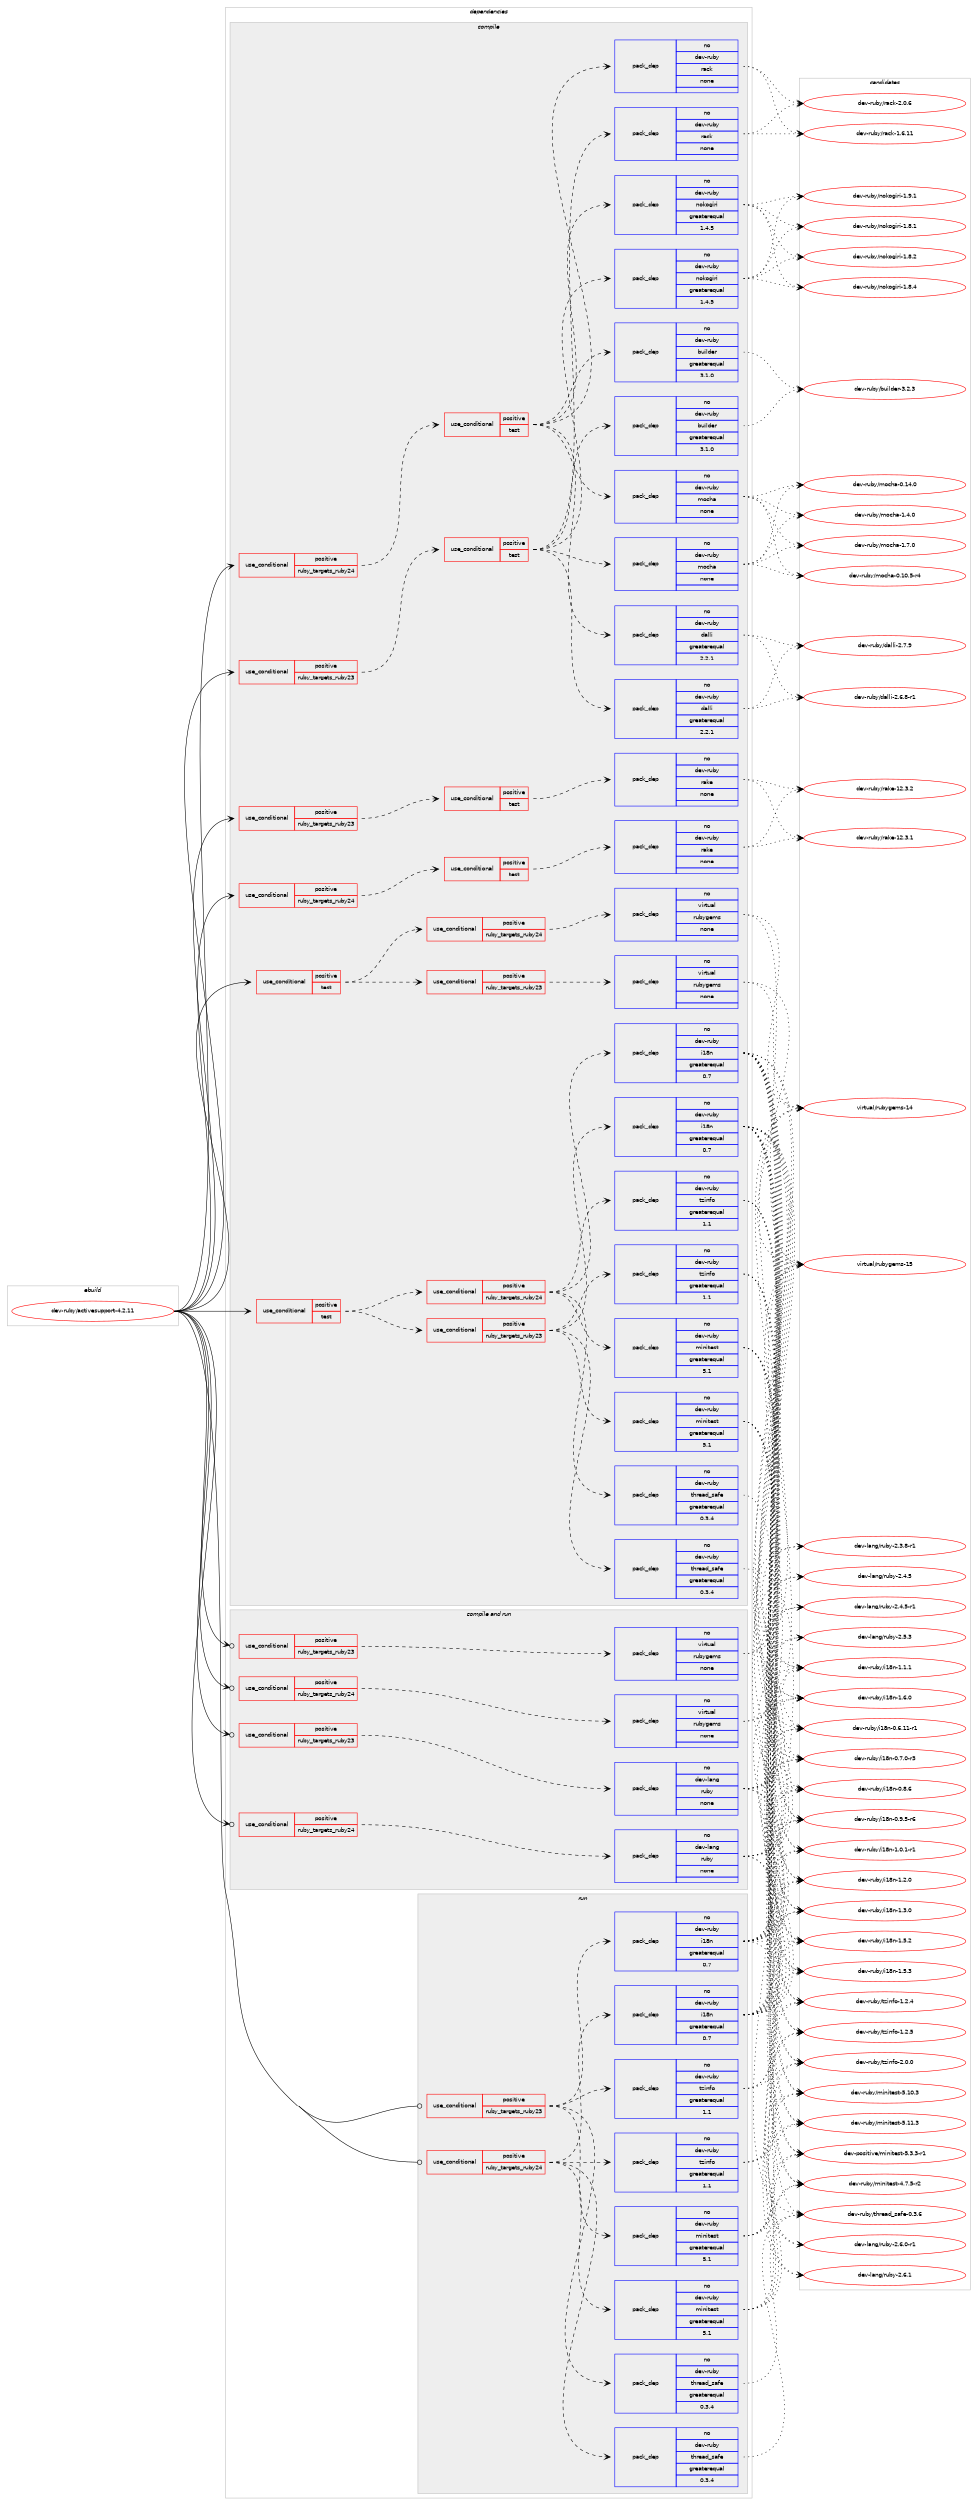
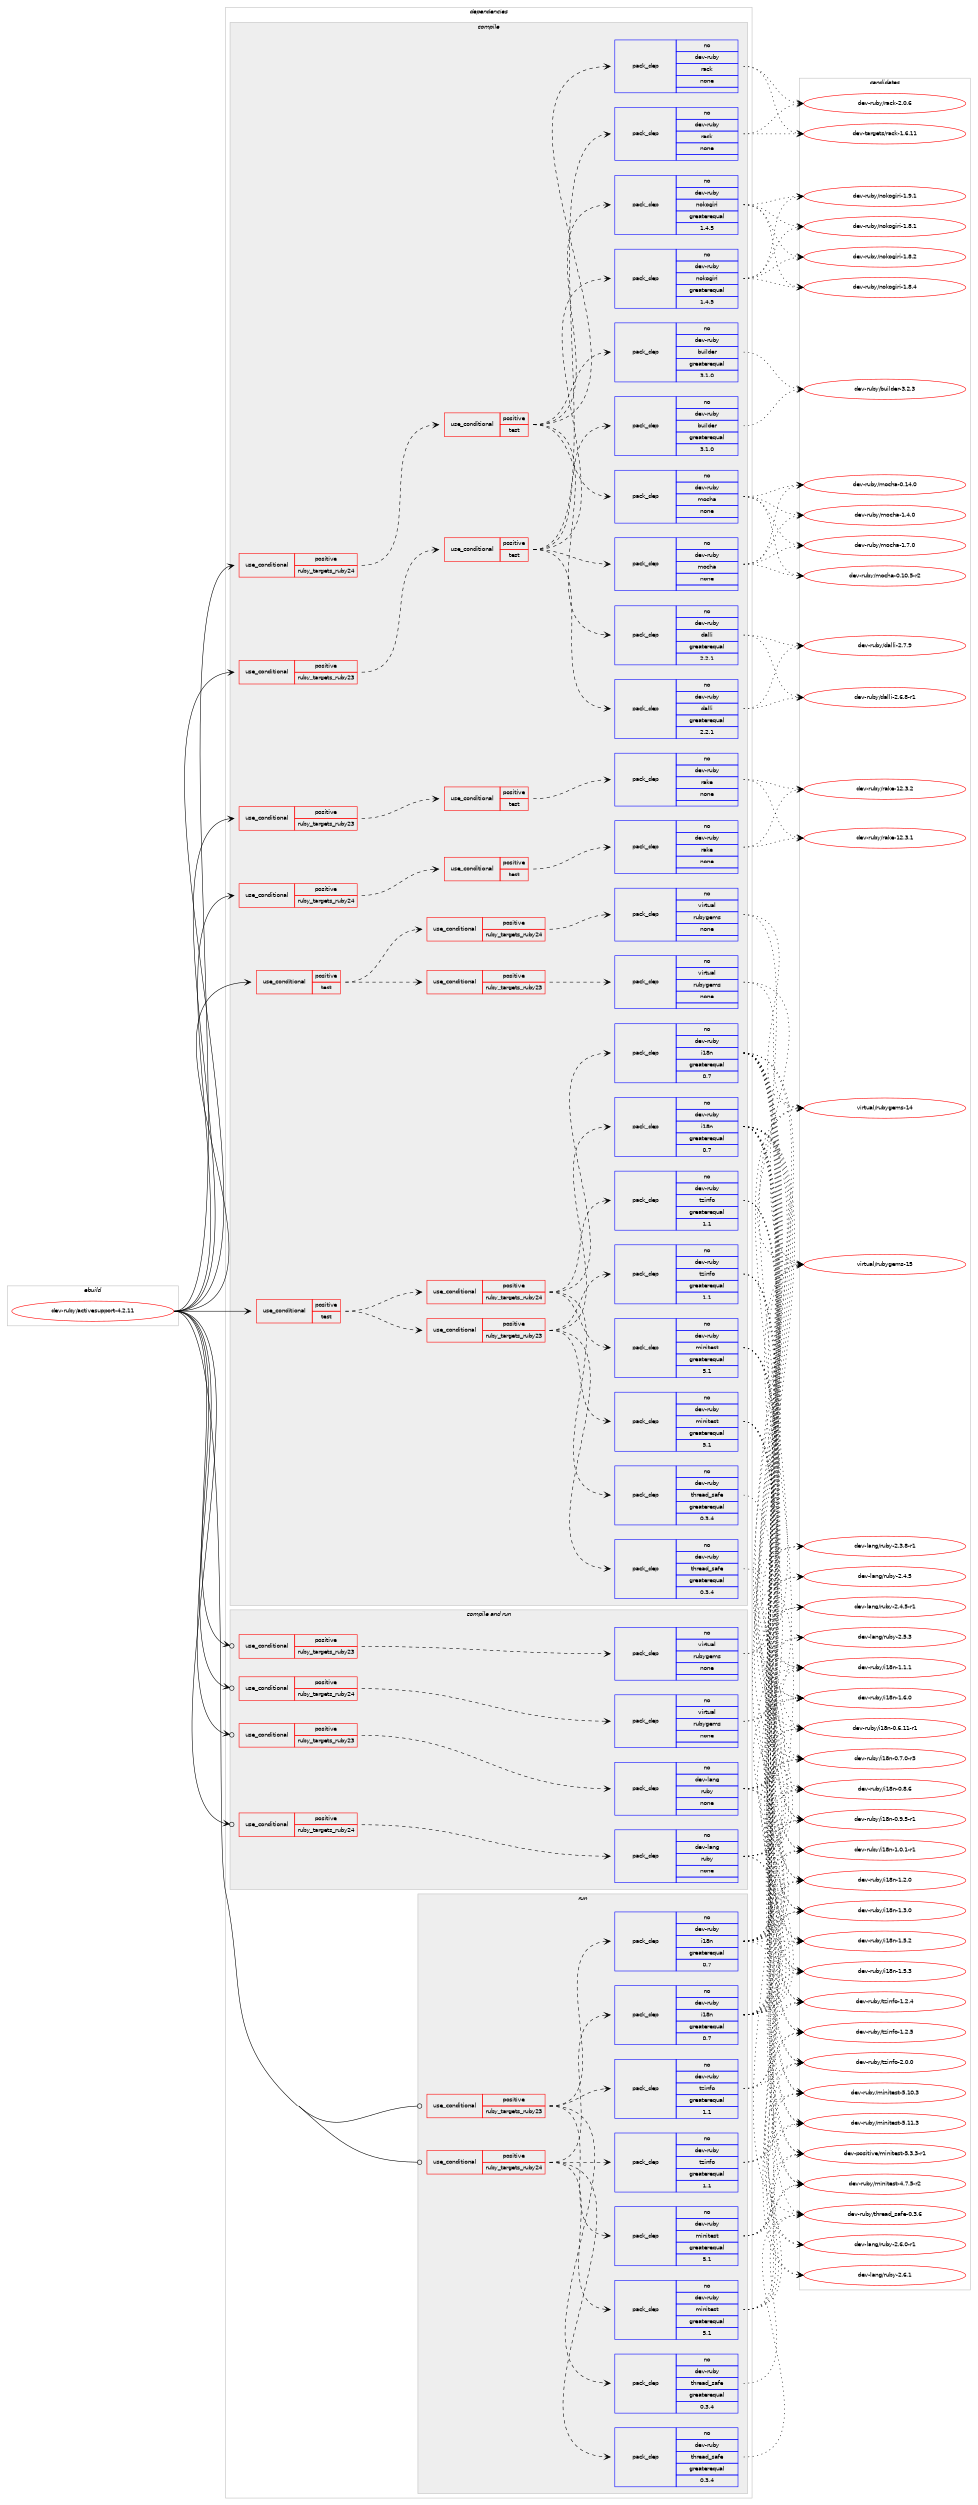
(885, 134) -> (885, 134)
(885, 576) -> (885, 576)
(885, 1820) -> (885, 1820)
